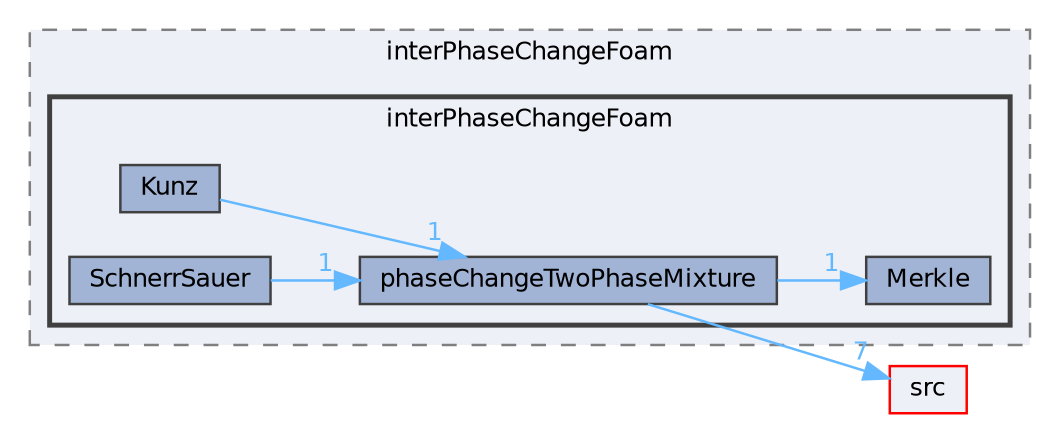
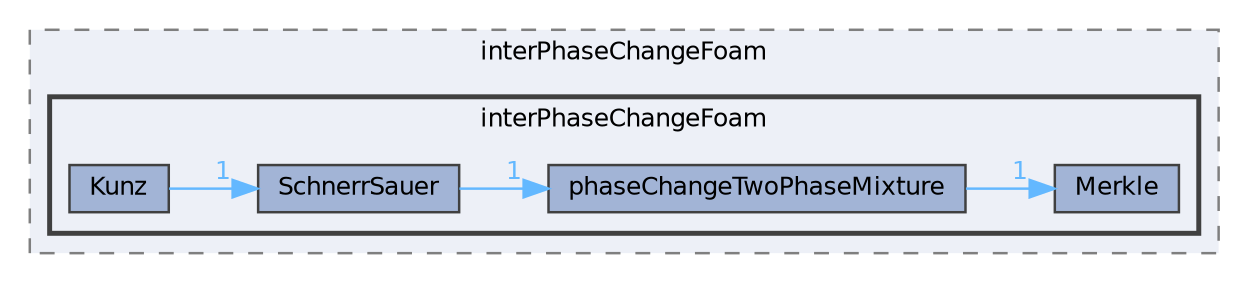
(330, 225) -> (201, 189)
(928, 390) -> none
